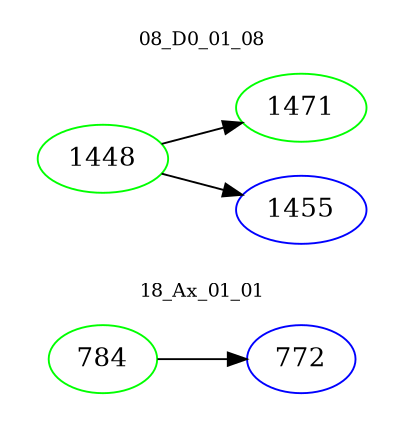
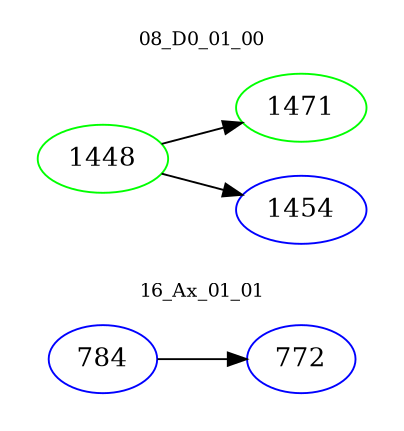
(202, 41) -> (202, 41)
(301, 210) -> (301, 210)
(202, 292) -> (202, 292)
(103, 359) -> (103, 359)
